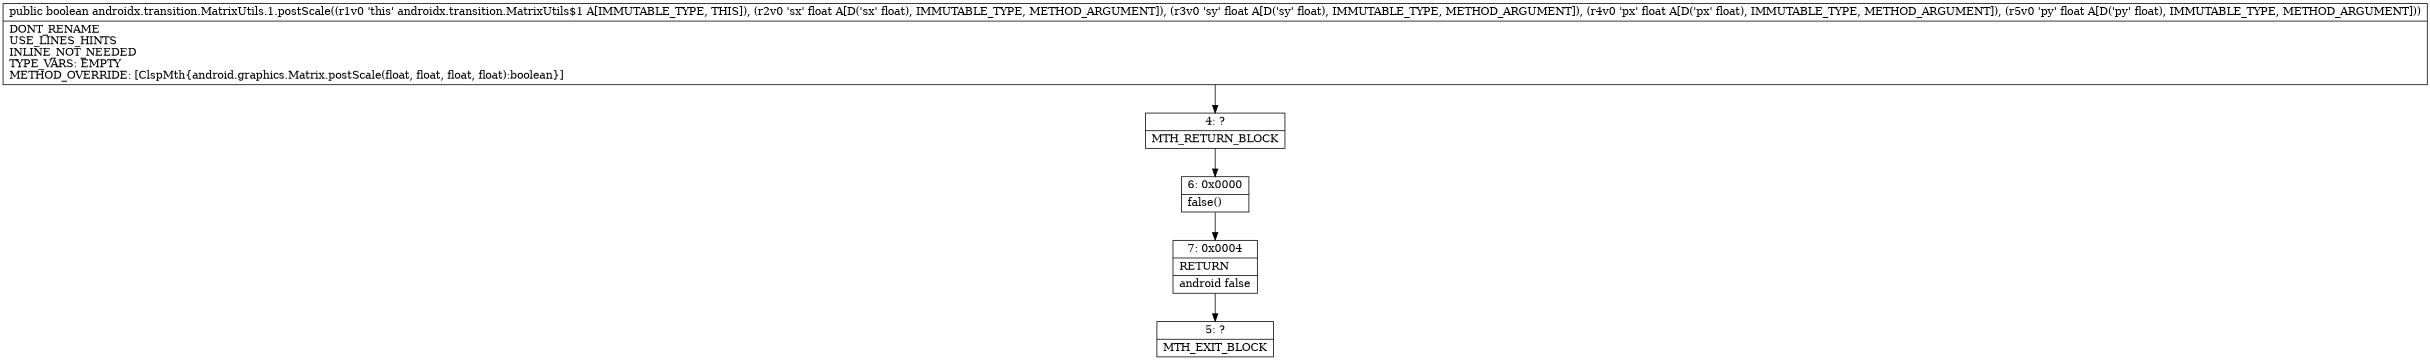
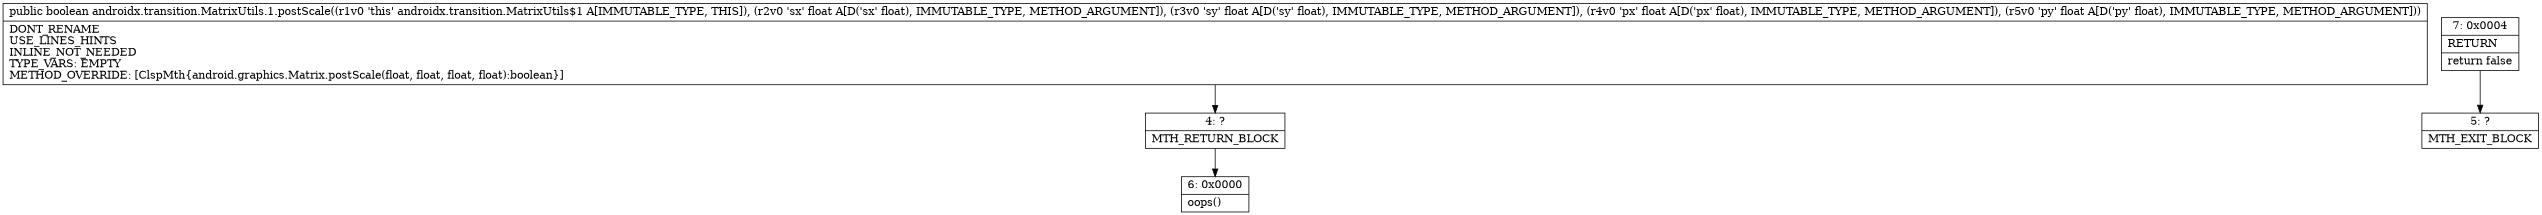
(1205, 203) -> (1204, 203)
(1215, 222) -> none
(1215, 284) -> (2480, 61)
